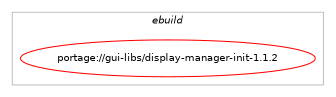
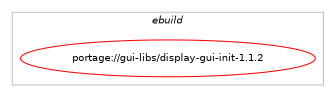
(168, 58) -> (168, 58)
